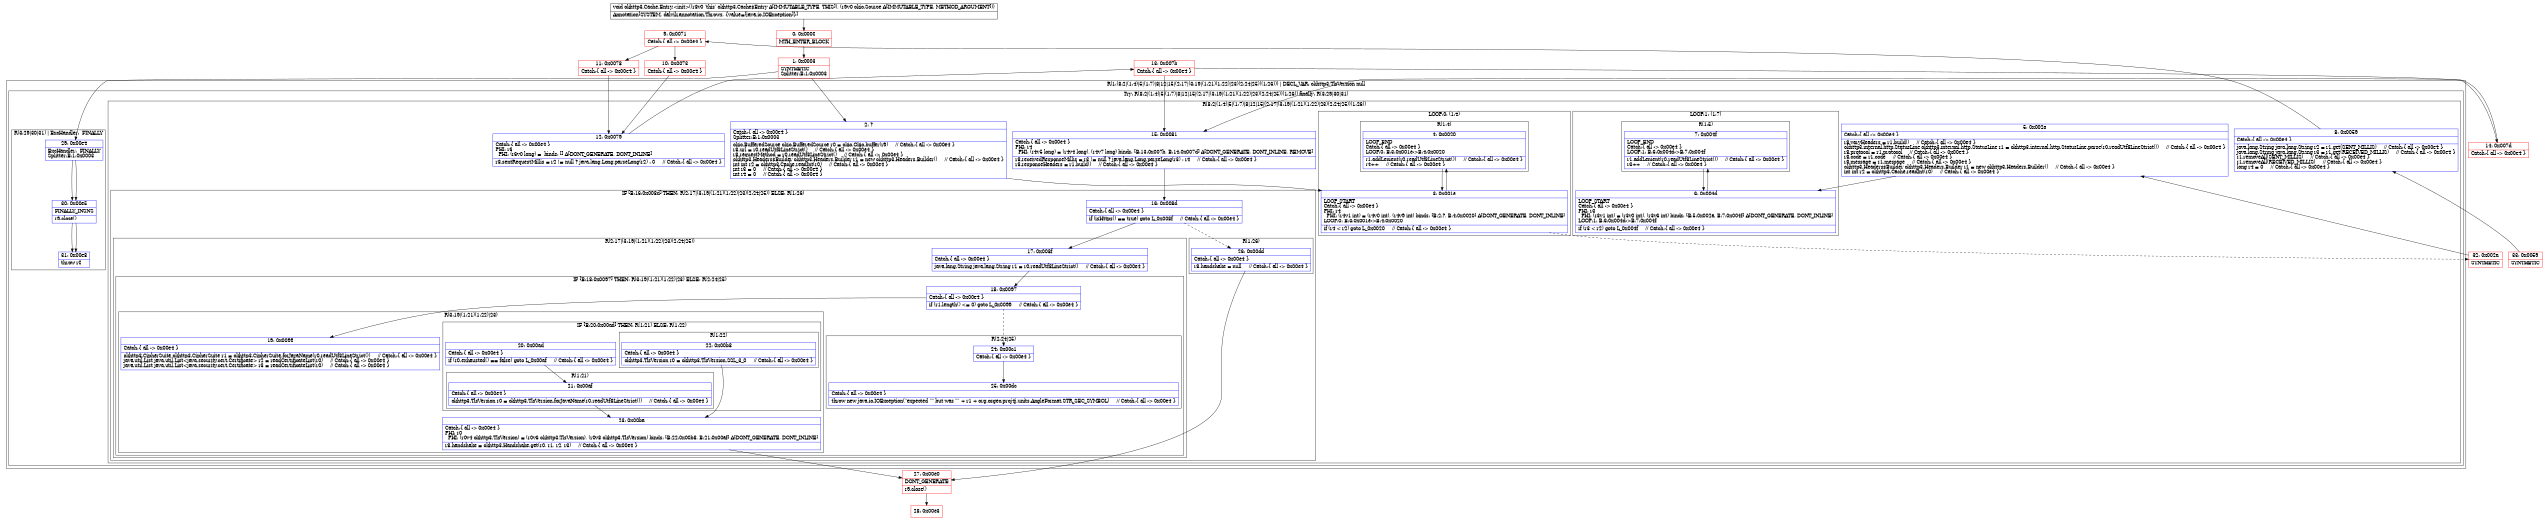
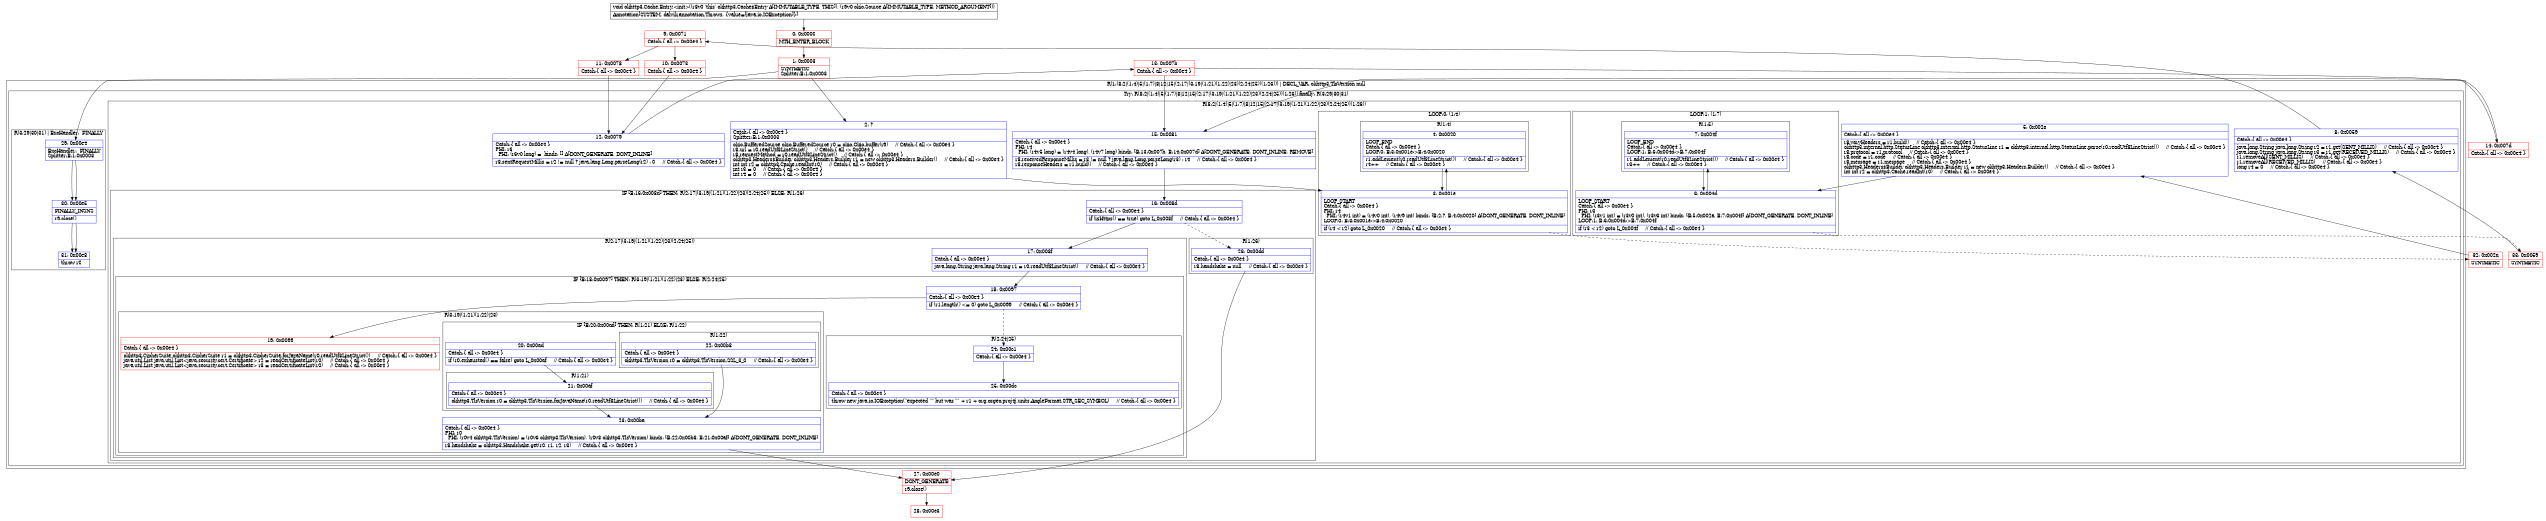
none -> (2168, 236)
(280, 354) -> (280, 354)
